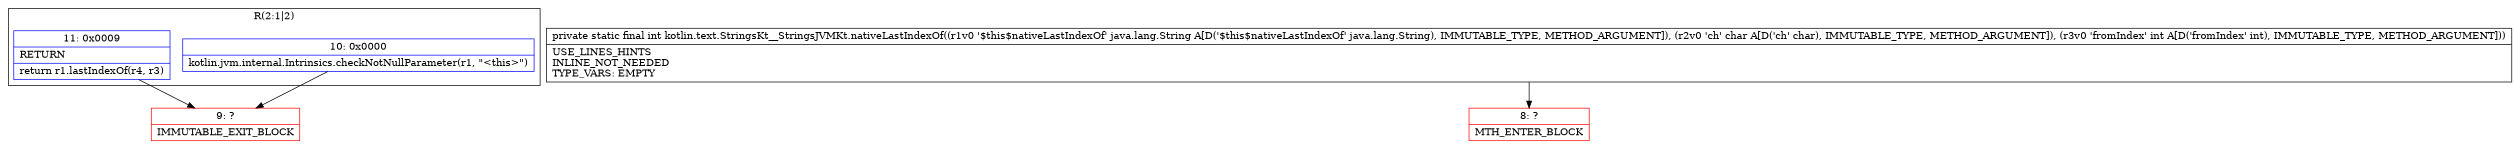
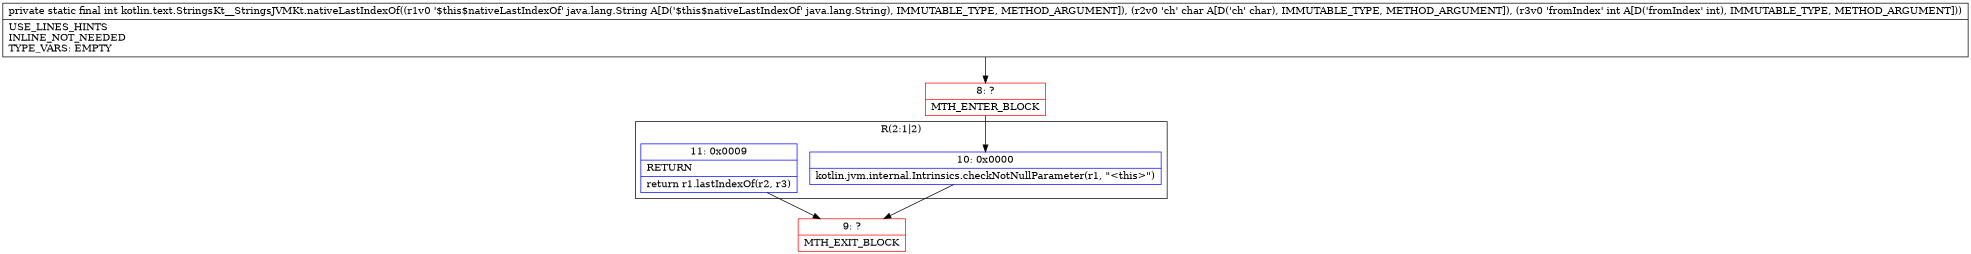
(92, 71) -> (719, 184)
none -> (985, 130)
(226, 132) -> (852, 243)
